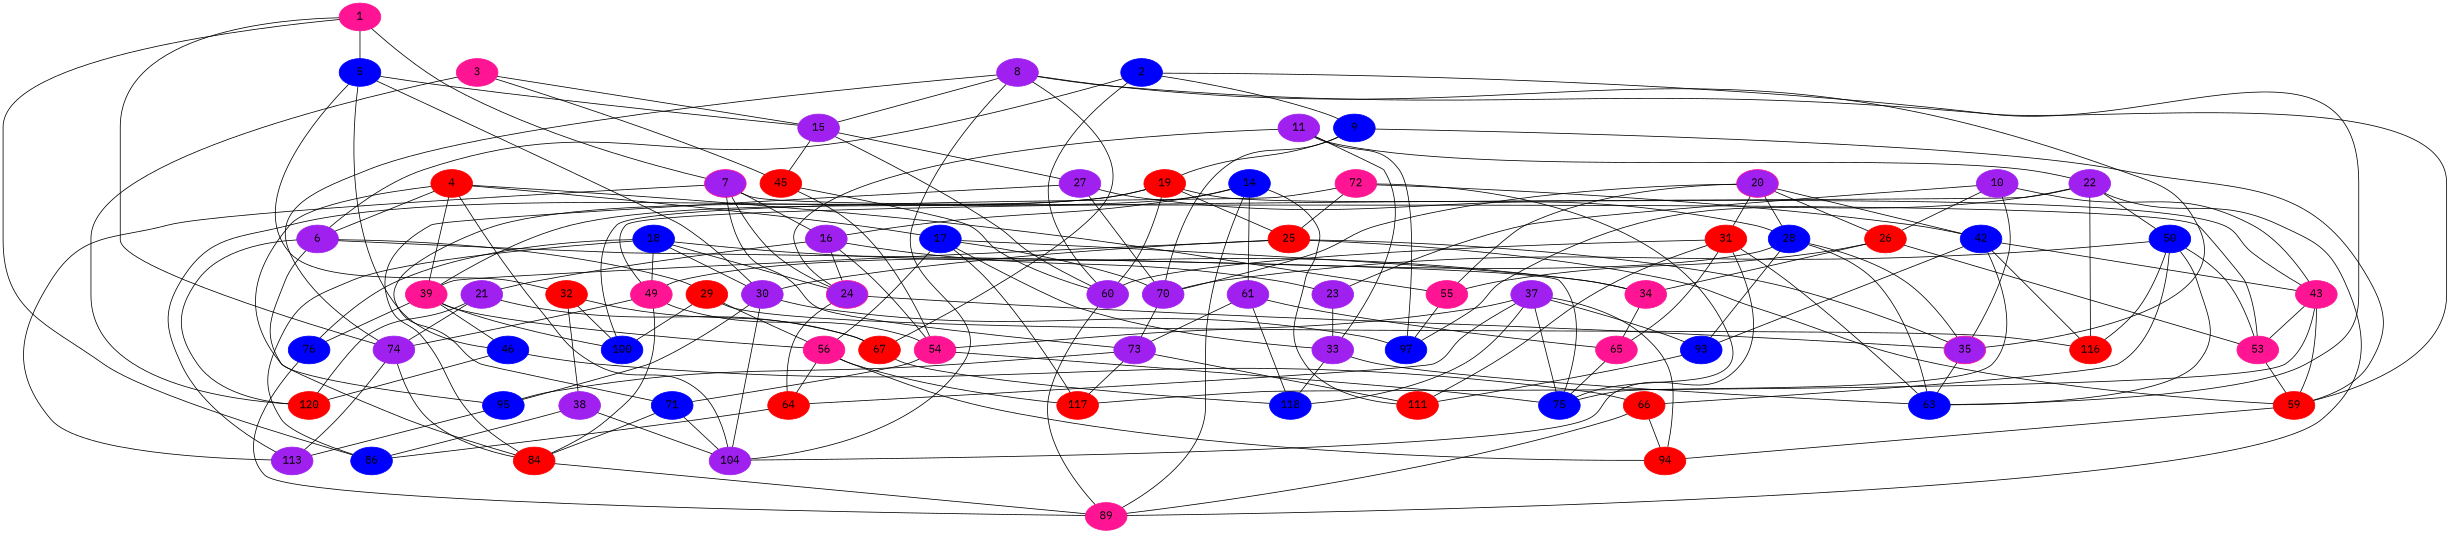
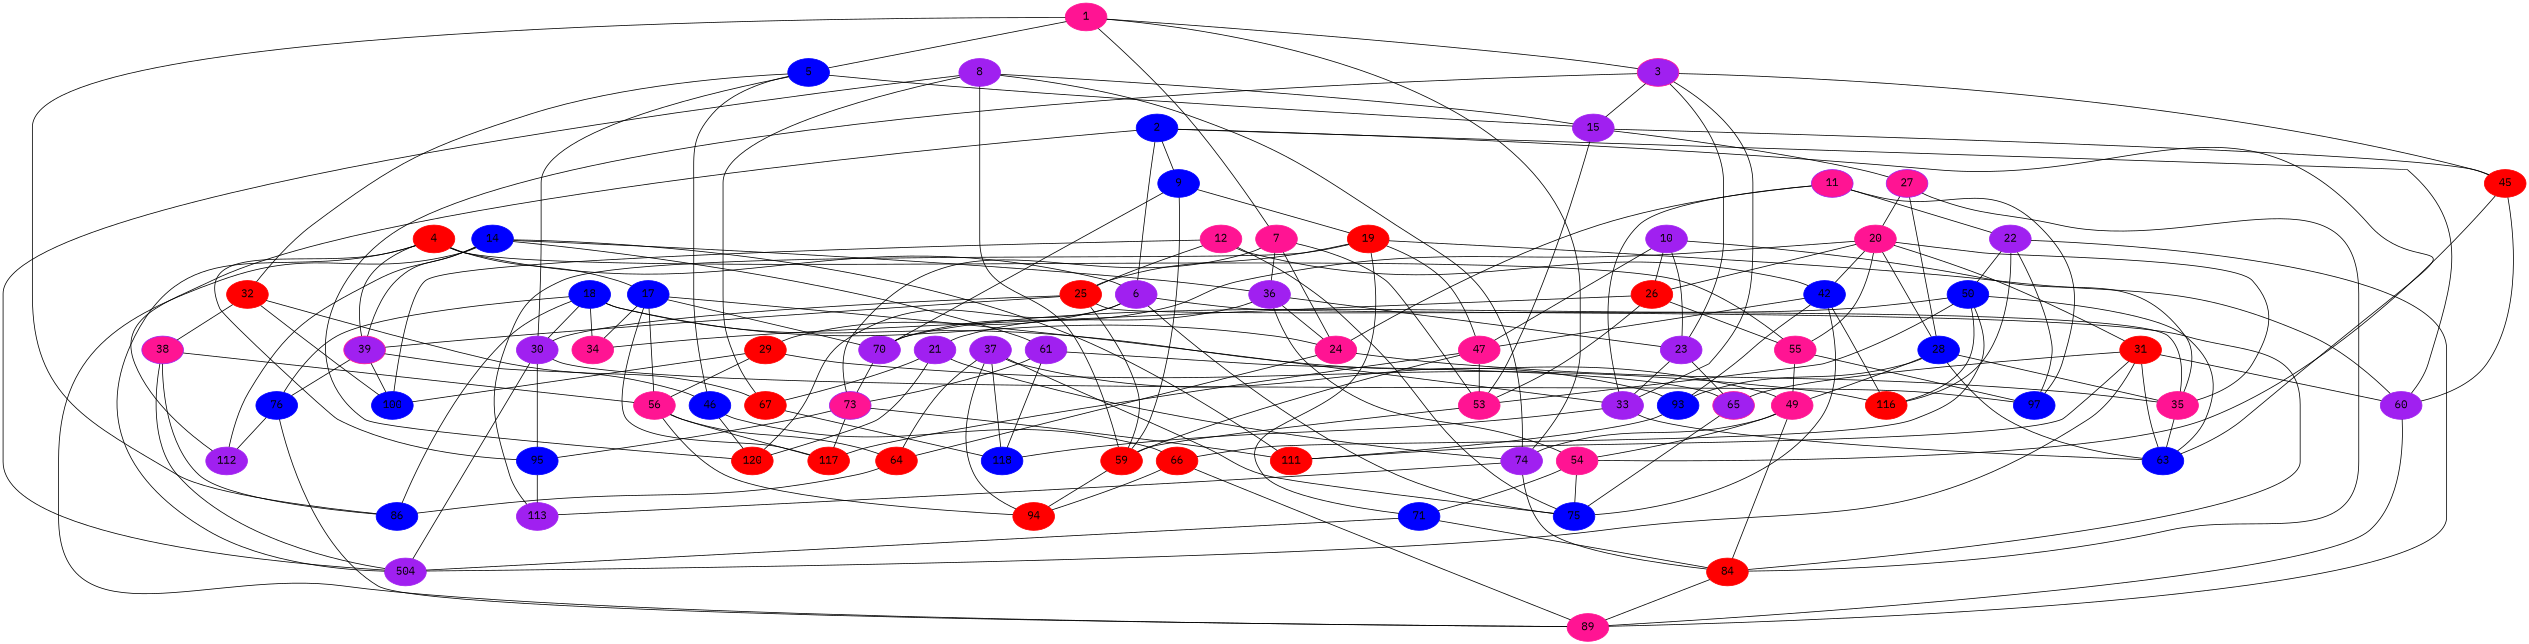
none -> (1373, 40)
(477, 72) -> (1658, 72)
(1917, 114) -> (2154, 262)
(1299, 128) -> (1832, 183)
(725, 183) -> (1276, 239)
(1080, 183) -> (1907, 183)
(1356, 183) -> (1221, 239)
(1758, 183) -> (1875, 239)
(1316, 202) -> (1794, 378)
none -> (1724, 206)
(180, 223) -> none
(991, 223) -> (1545, 277)
(826, 239) -> (1270, 294)
(1122, 239) -> (1891, 211)
none -> (1753, 241)
(426, 294) -> (365, 350)
(847, 294) -> (1336, 350)
(2316, 294) -> (1479, 350)
(1633, 319) -> (1707, 378)
(622, 333) -> (409, 378)
(1151, 333) -> none
(1135, 350) -> (850, 405)
(1616, 350) -> (1734, 405)
(1965, 350) -> (2178, 405)
(580, 405) -> (163, 350)
none -> (227, 461)
(730, 461) -> (405, 572)
